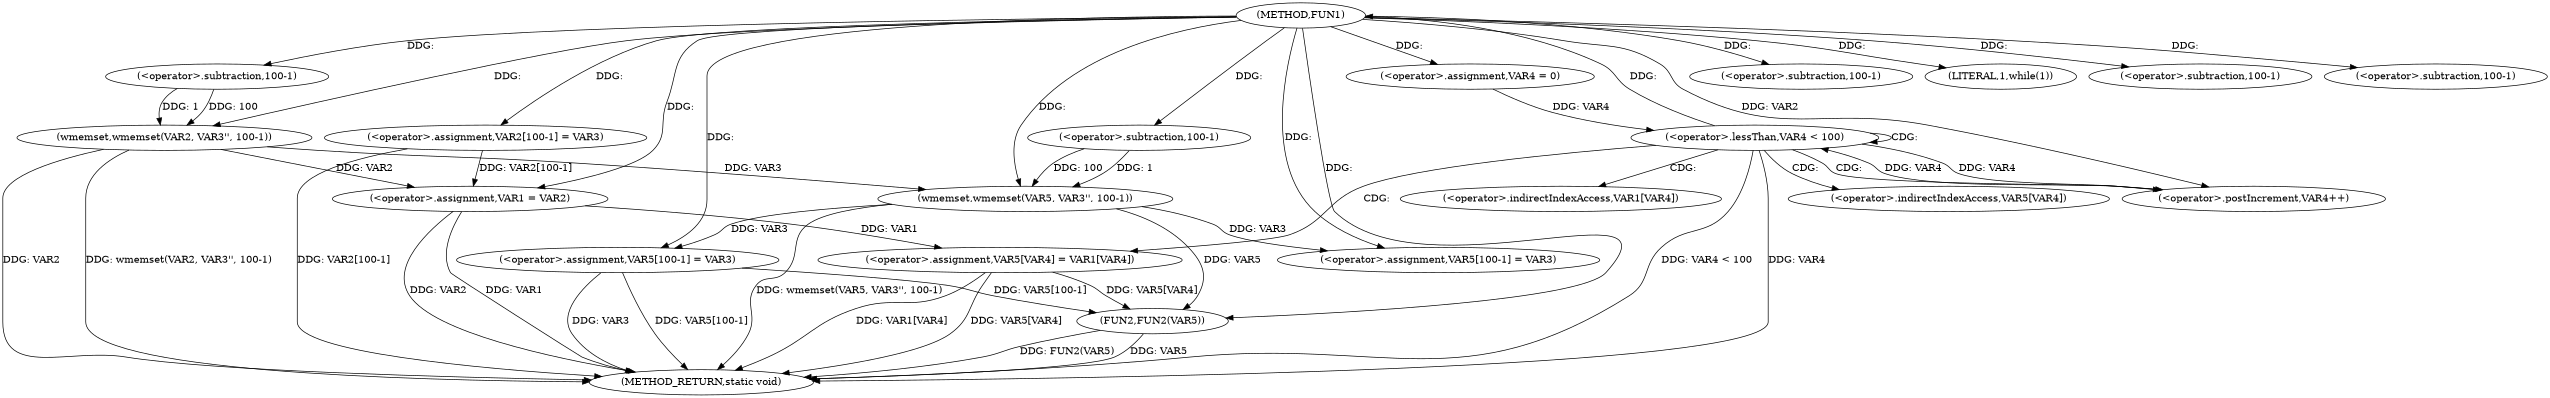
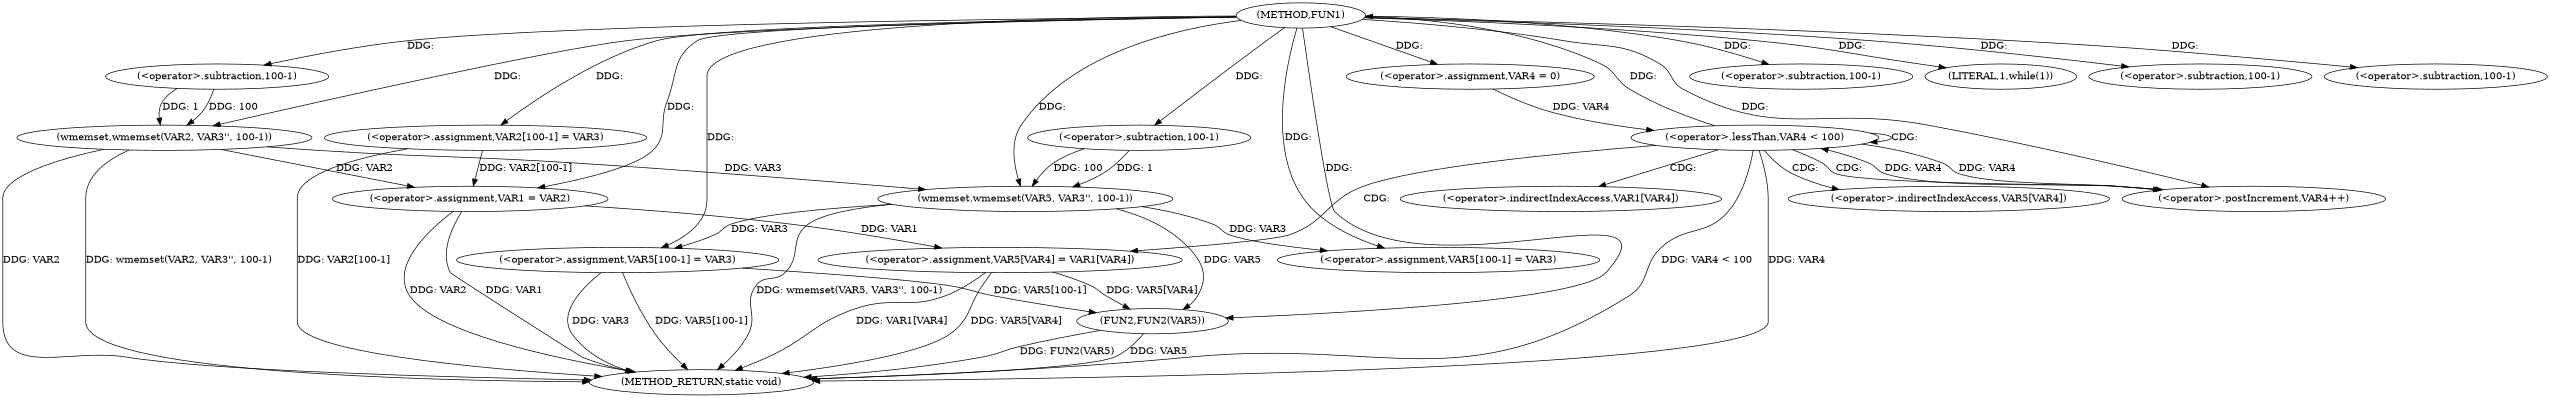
(1770, 107) -> (1757, 107)
